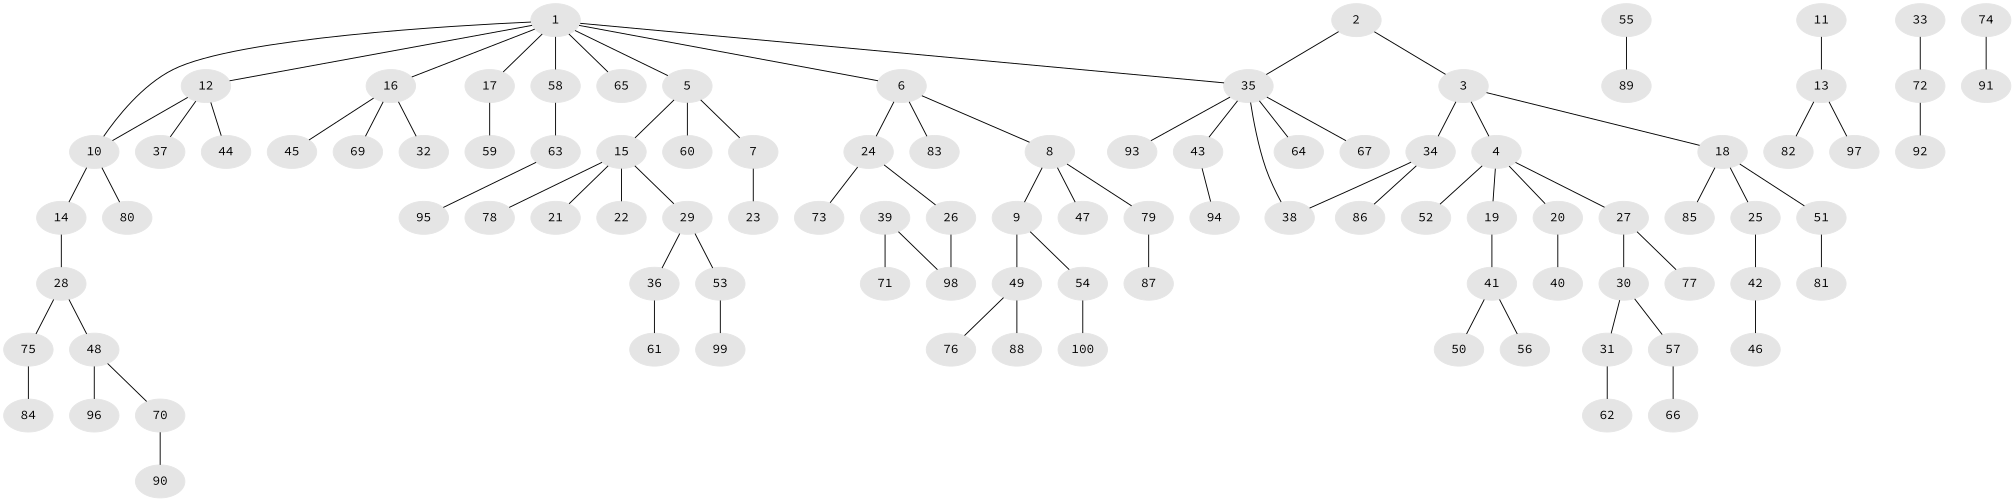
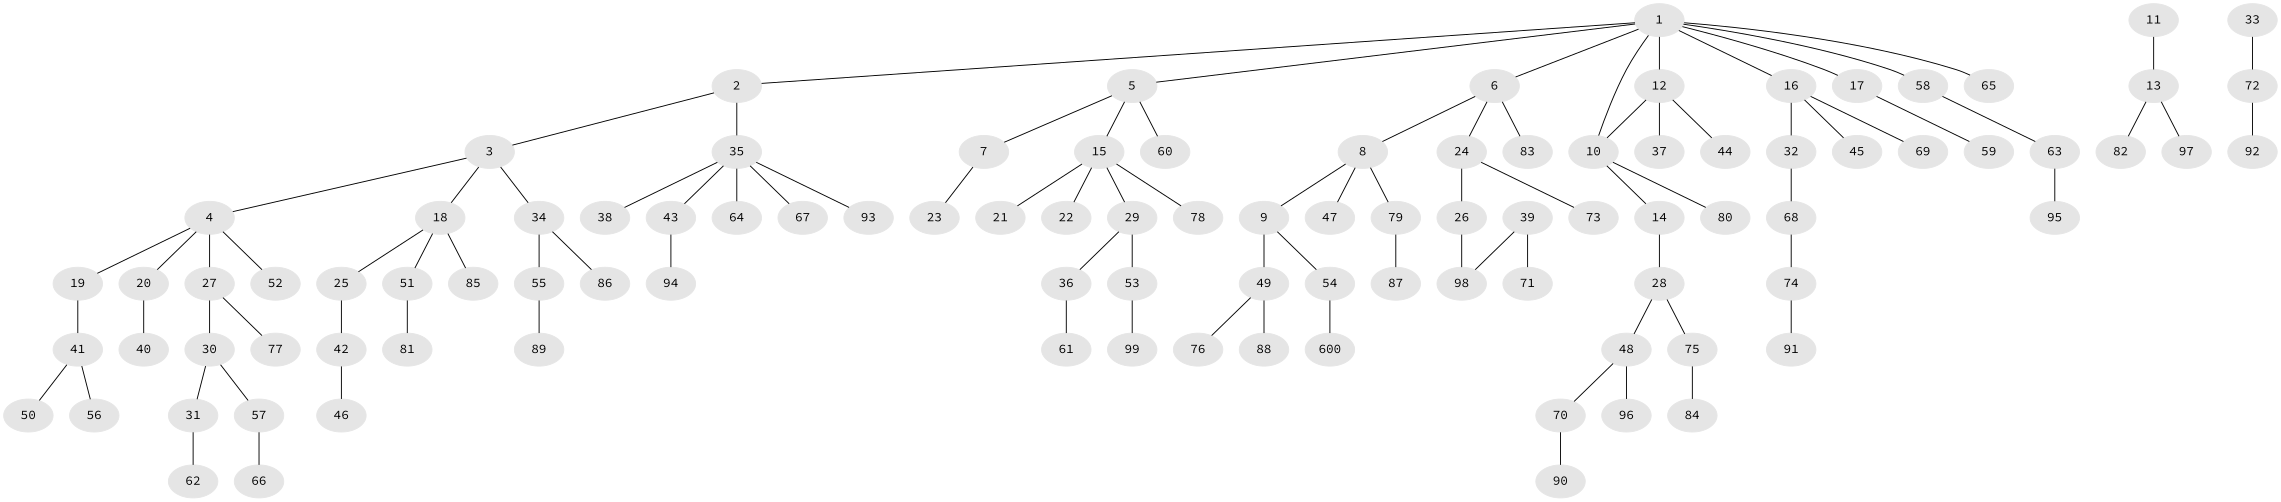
(902, 53) -> (1198, 53)
(1360, 185) -> (539, 251)
none -> (1791, 218)
(1083, 350) -> (1330, 350)
